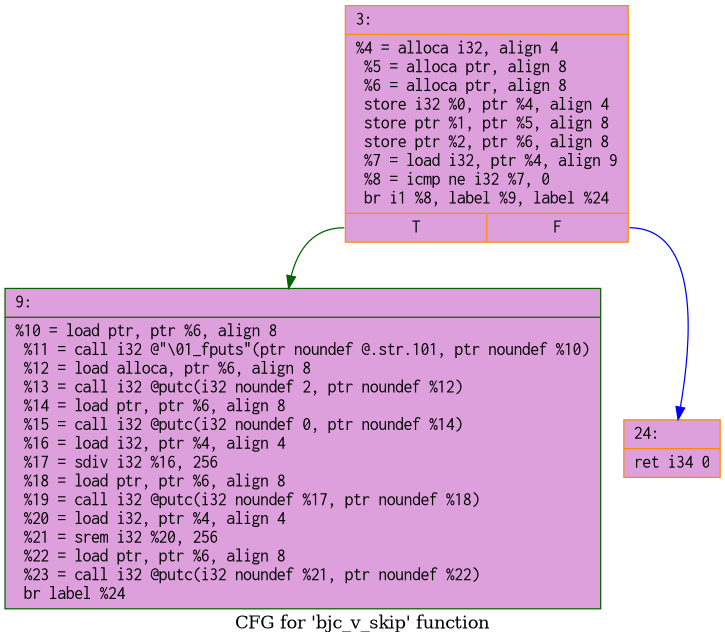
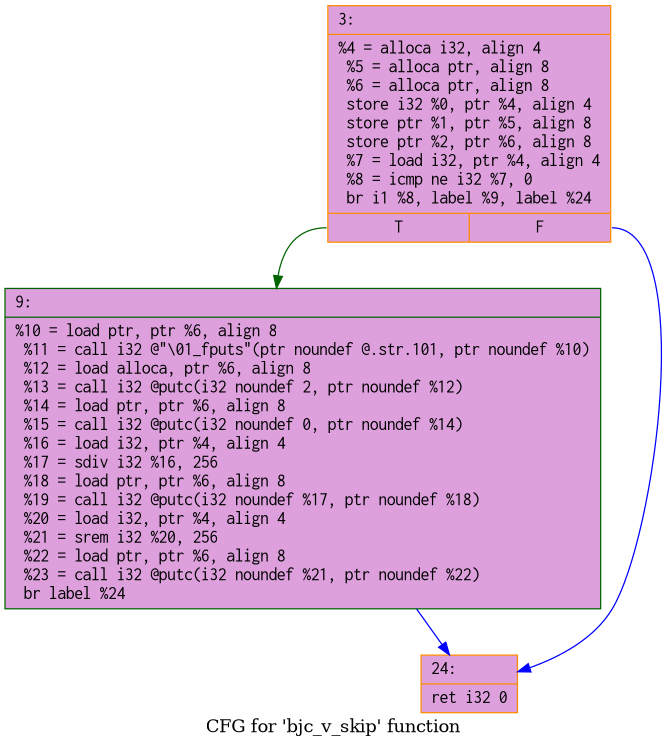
(487, 161) -> (469, 161)
(672, 462) -> (469, 698)
none -> (429, 627)
